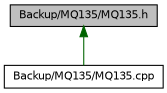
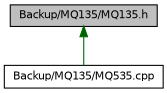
(84, 77) -> (84, 77)
